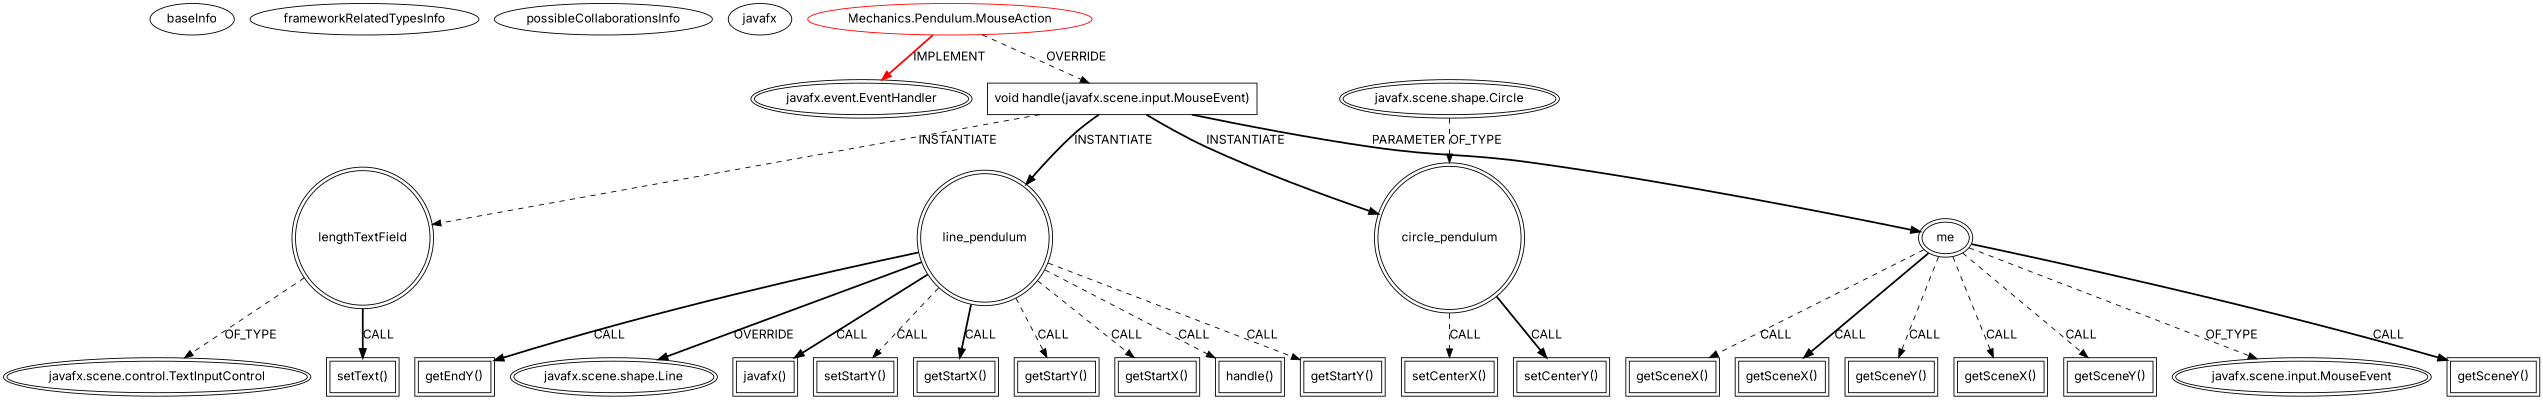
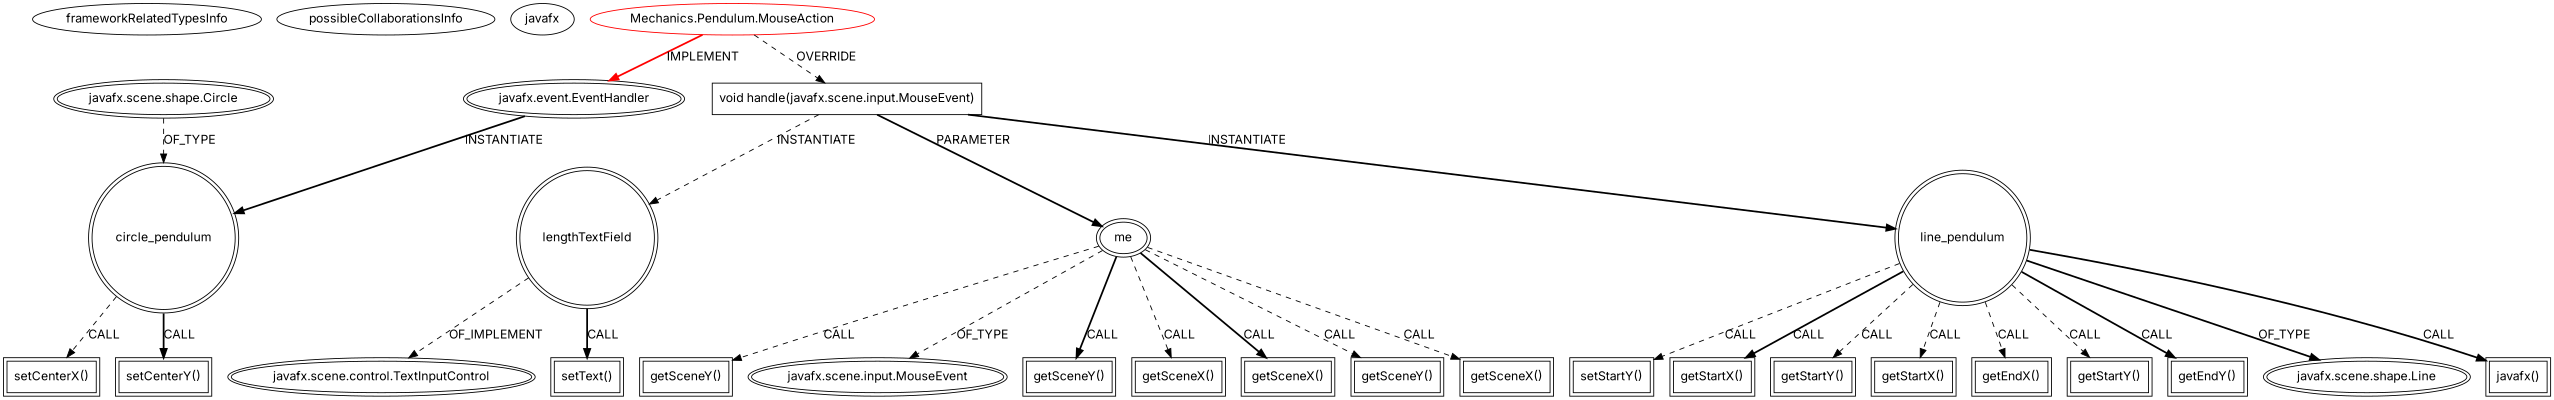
(192, 19) -> none
(1255, 168) -> (384, 163)
(251, 335) -> (496, 335)
(764, 335) -> (2285, 335)
(1250, 377) -> (2012, 377)
